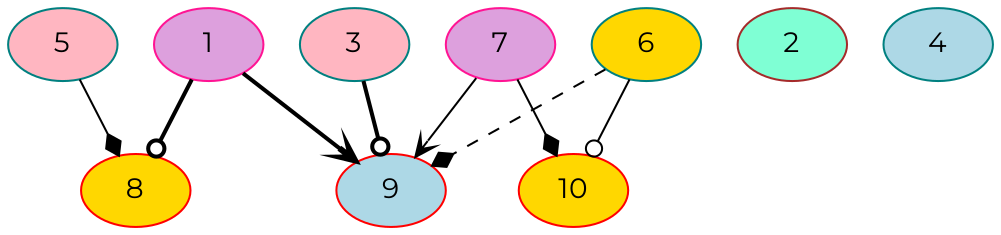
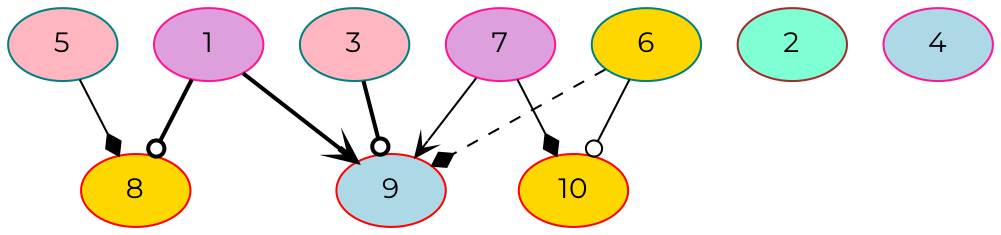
(938, 45) -> (938, 45)
